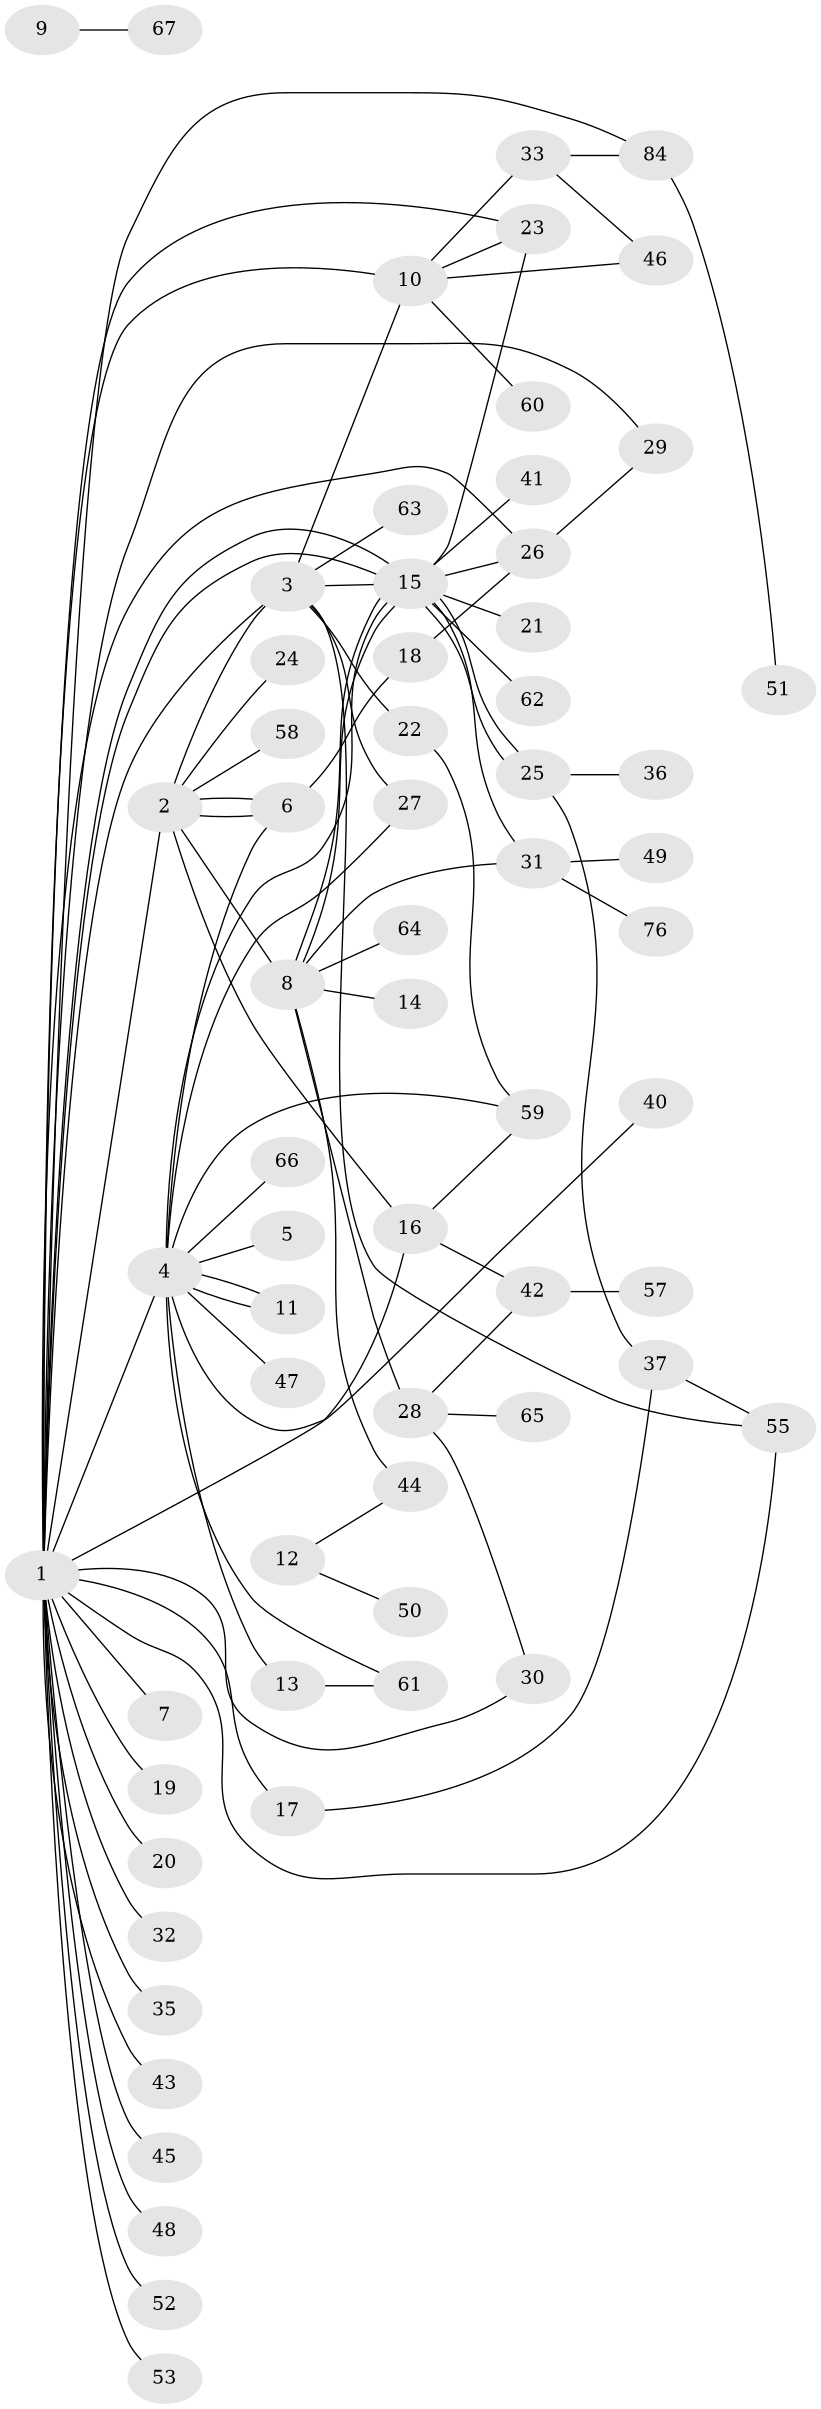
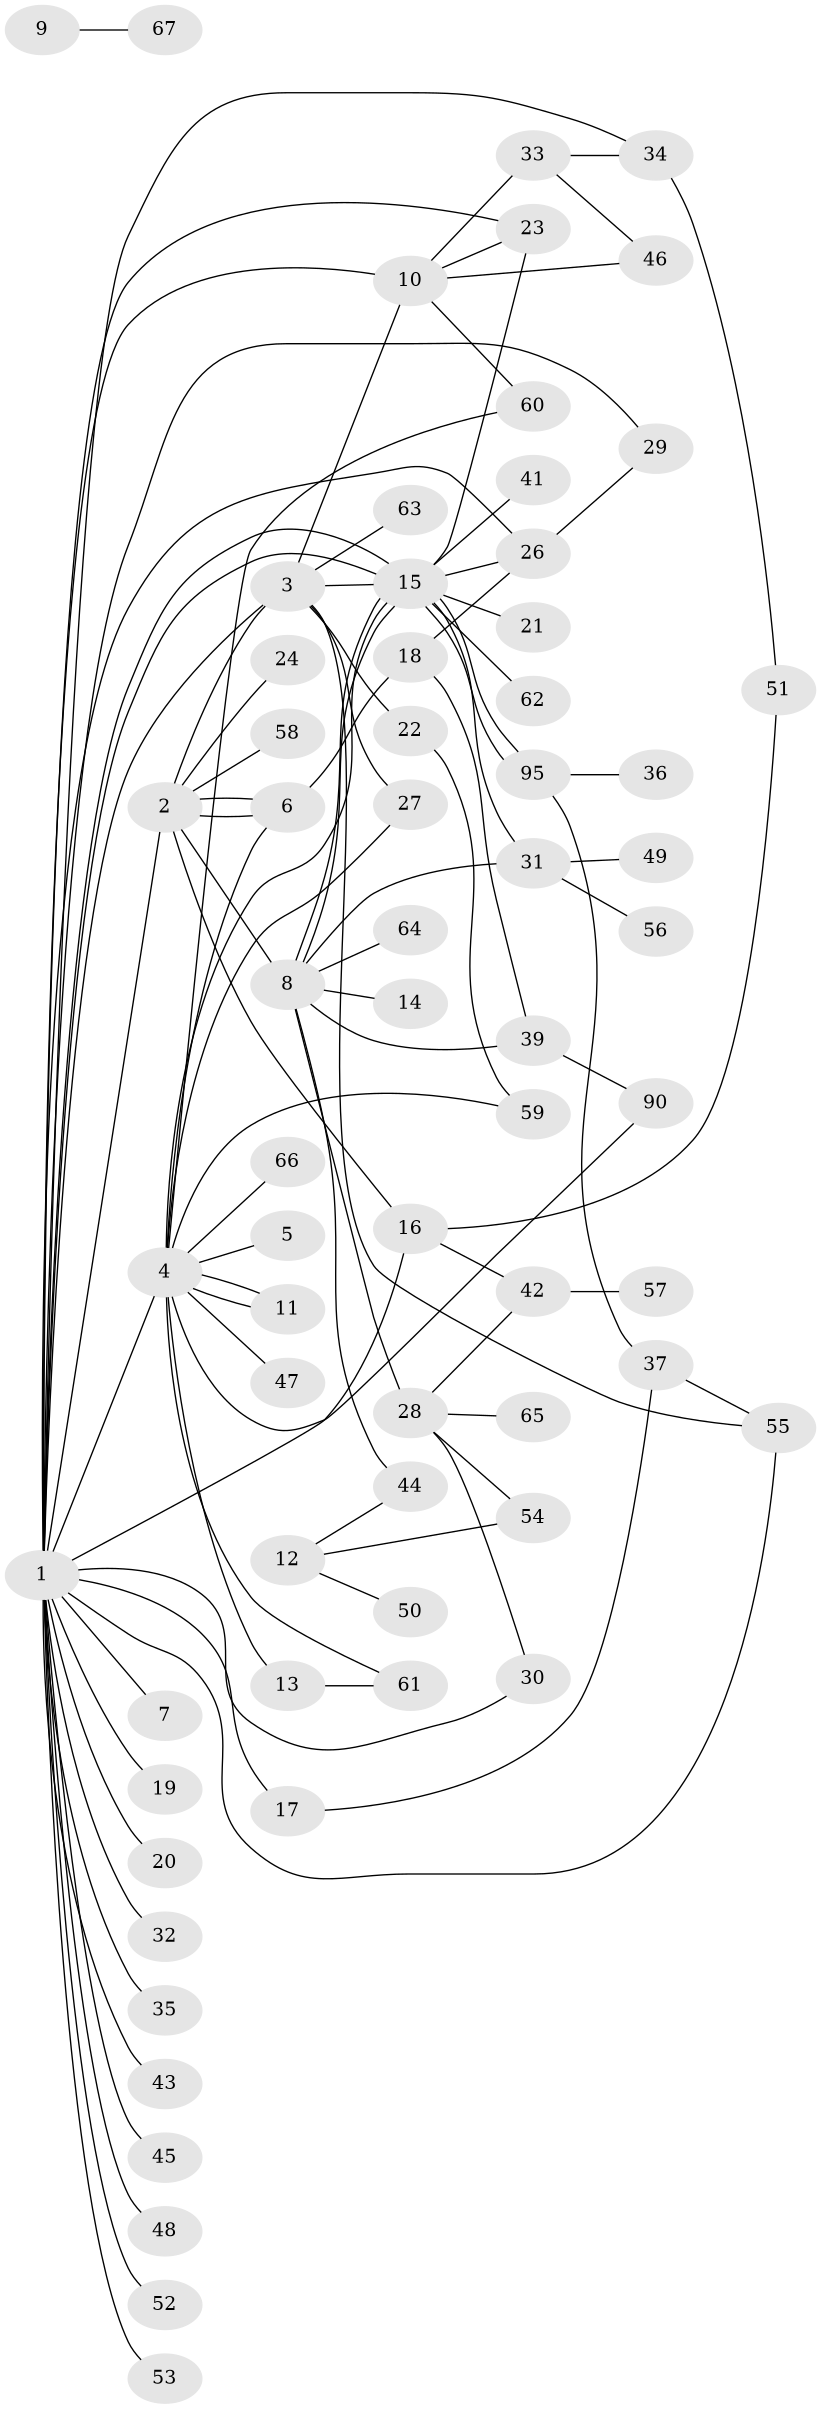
(656, 155) -> (656, 155)
none -> (219, 754)
(533, 775) -> (533, 775)
(656, 932) -> (656, 932)
none -> (533, 1041)
(656, 1103) -> (656, 1103)
(472, 1171) -> (728, 1063)
none -> (533, 1518)
